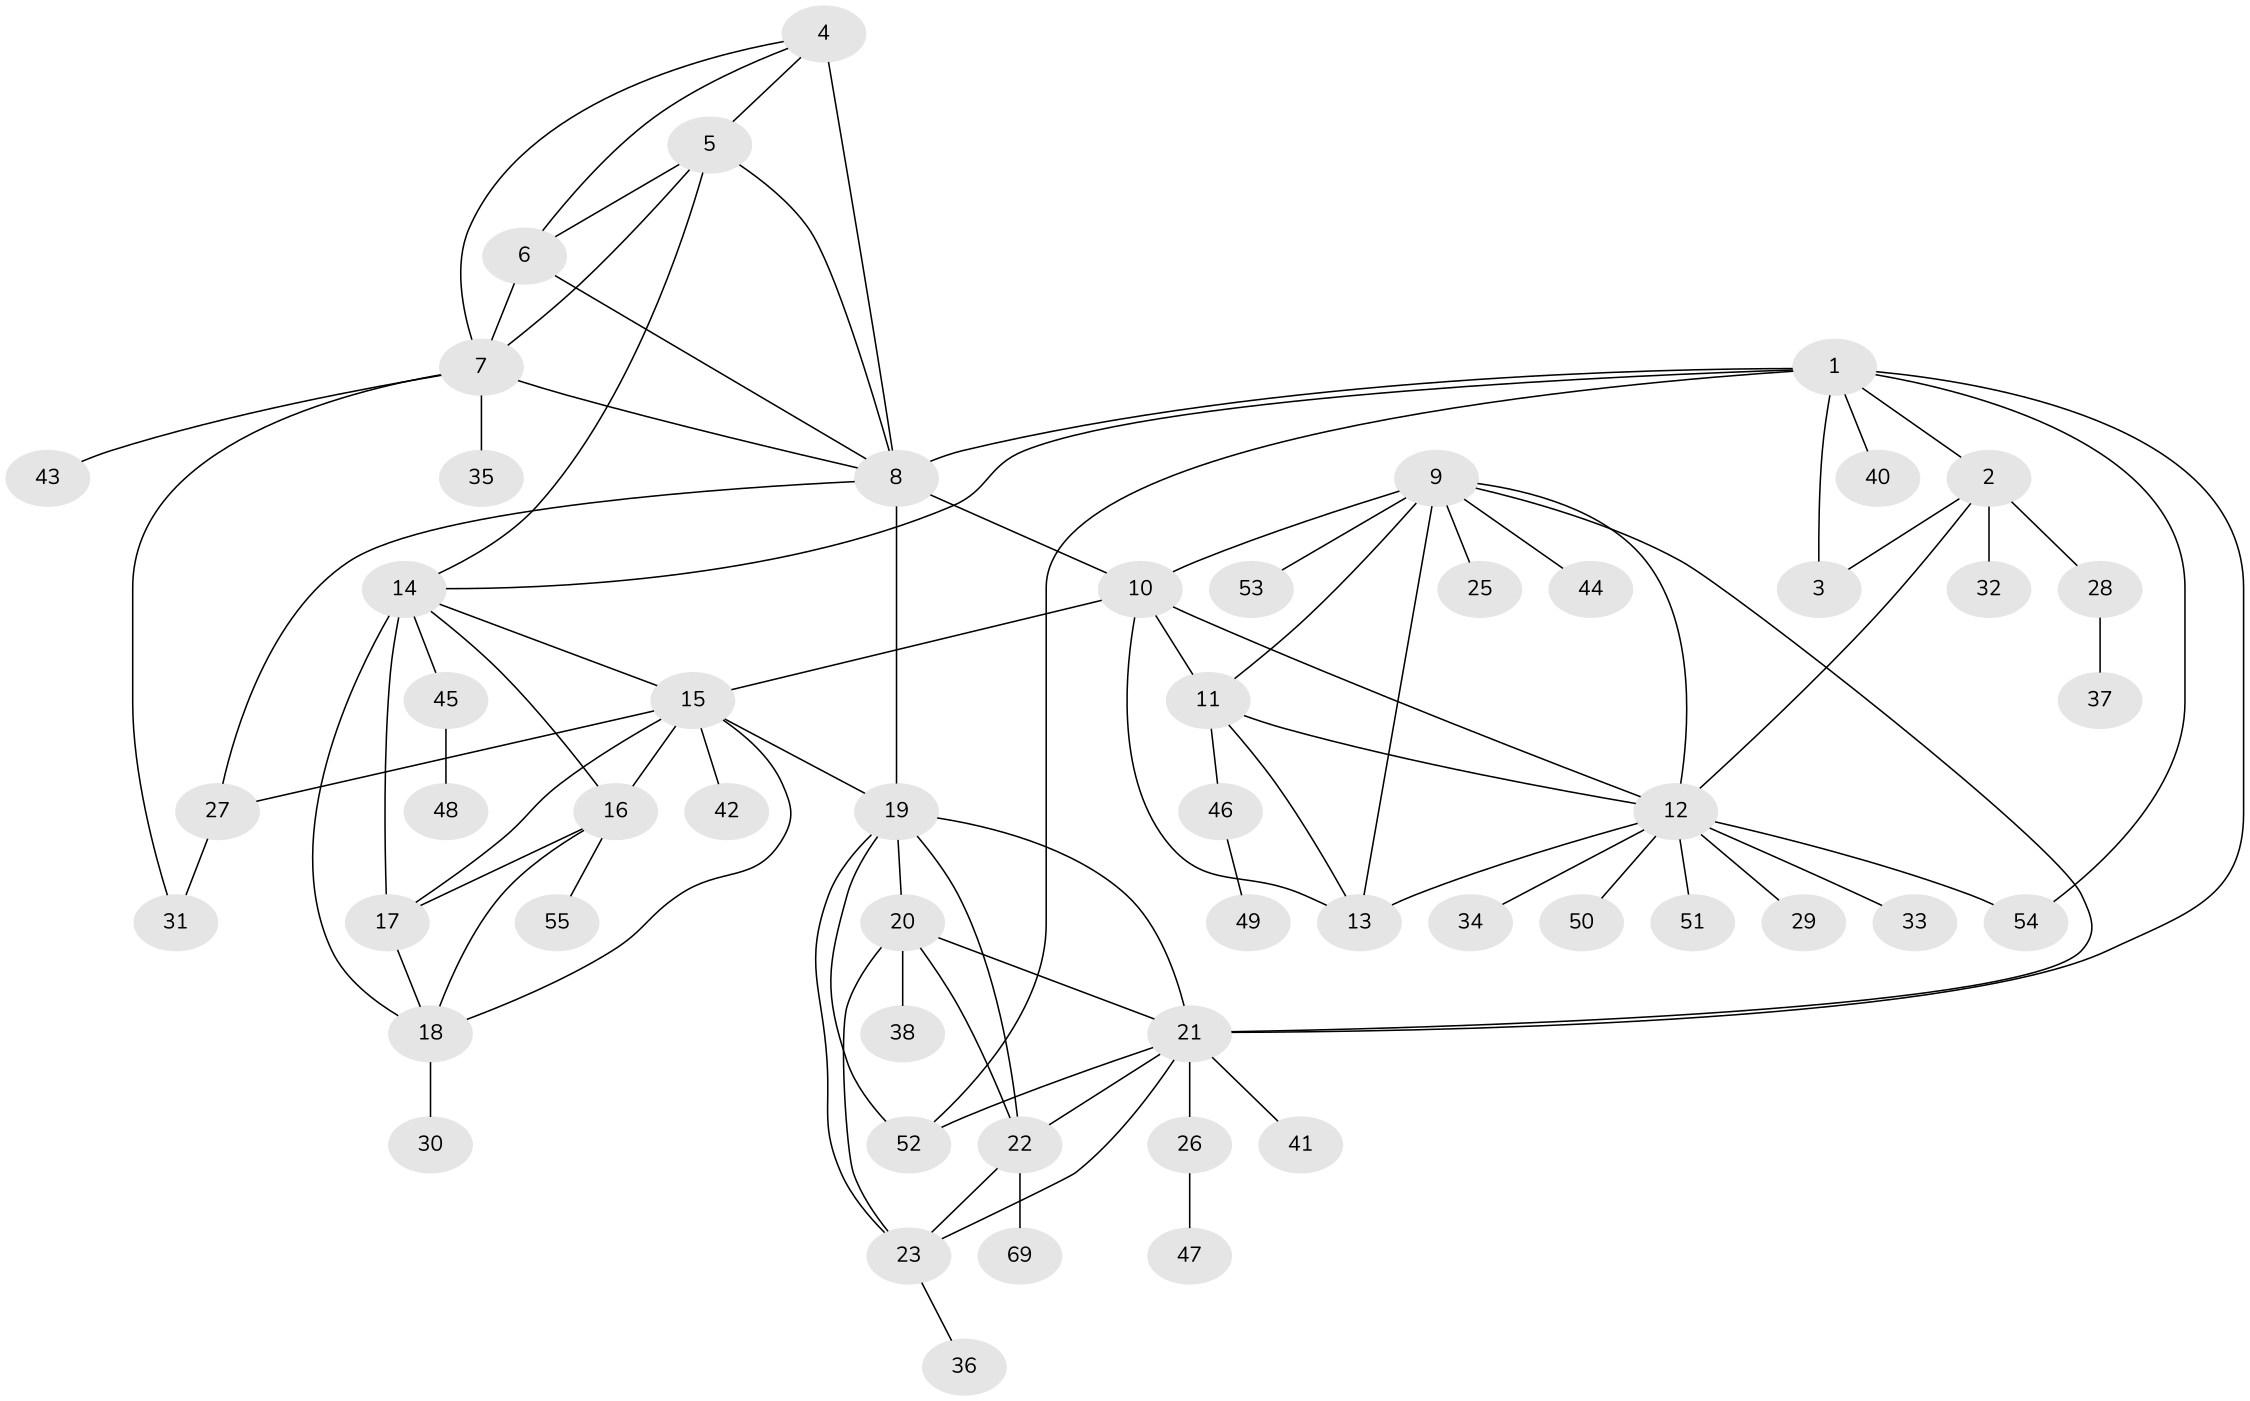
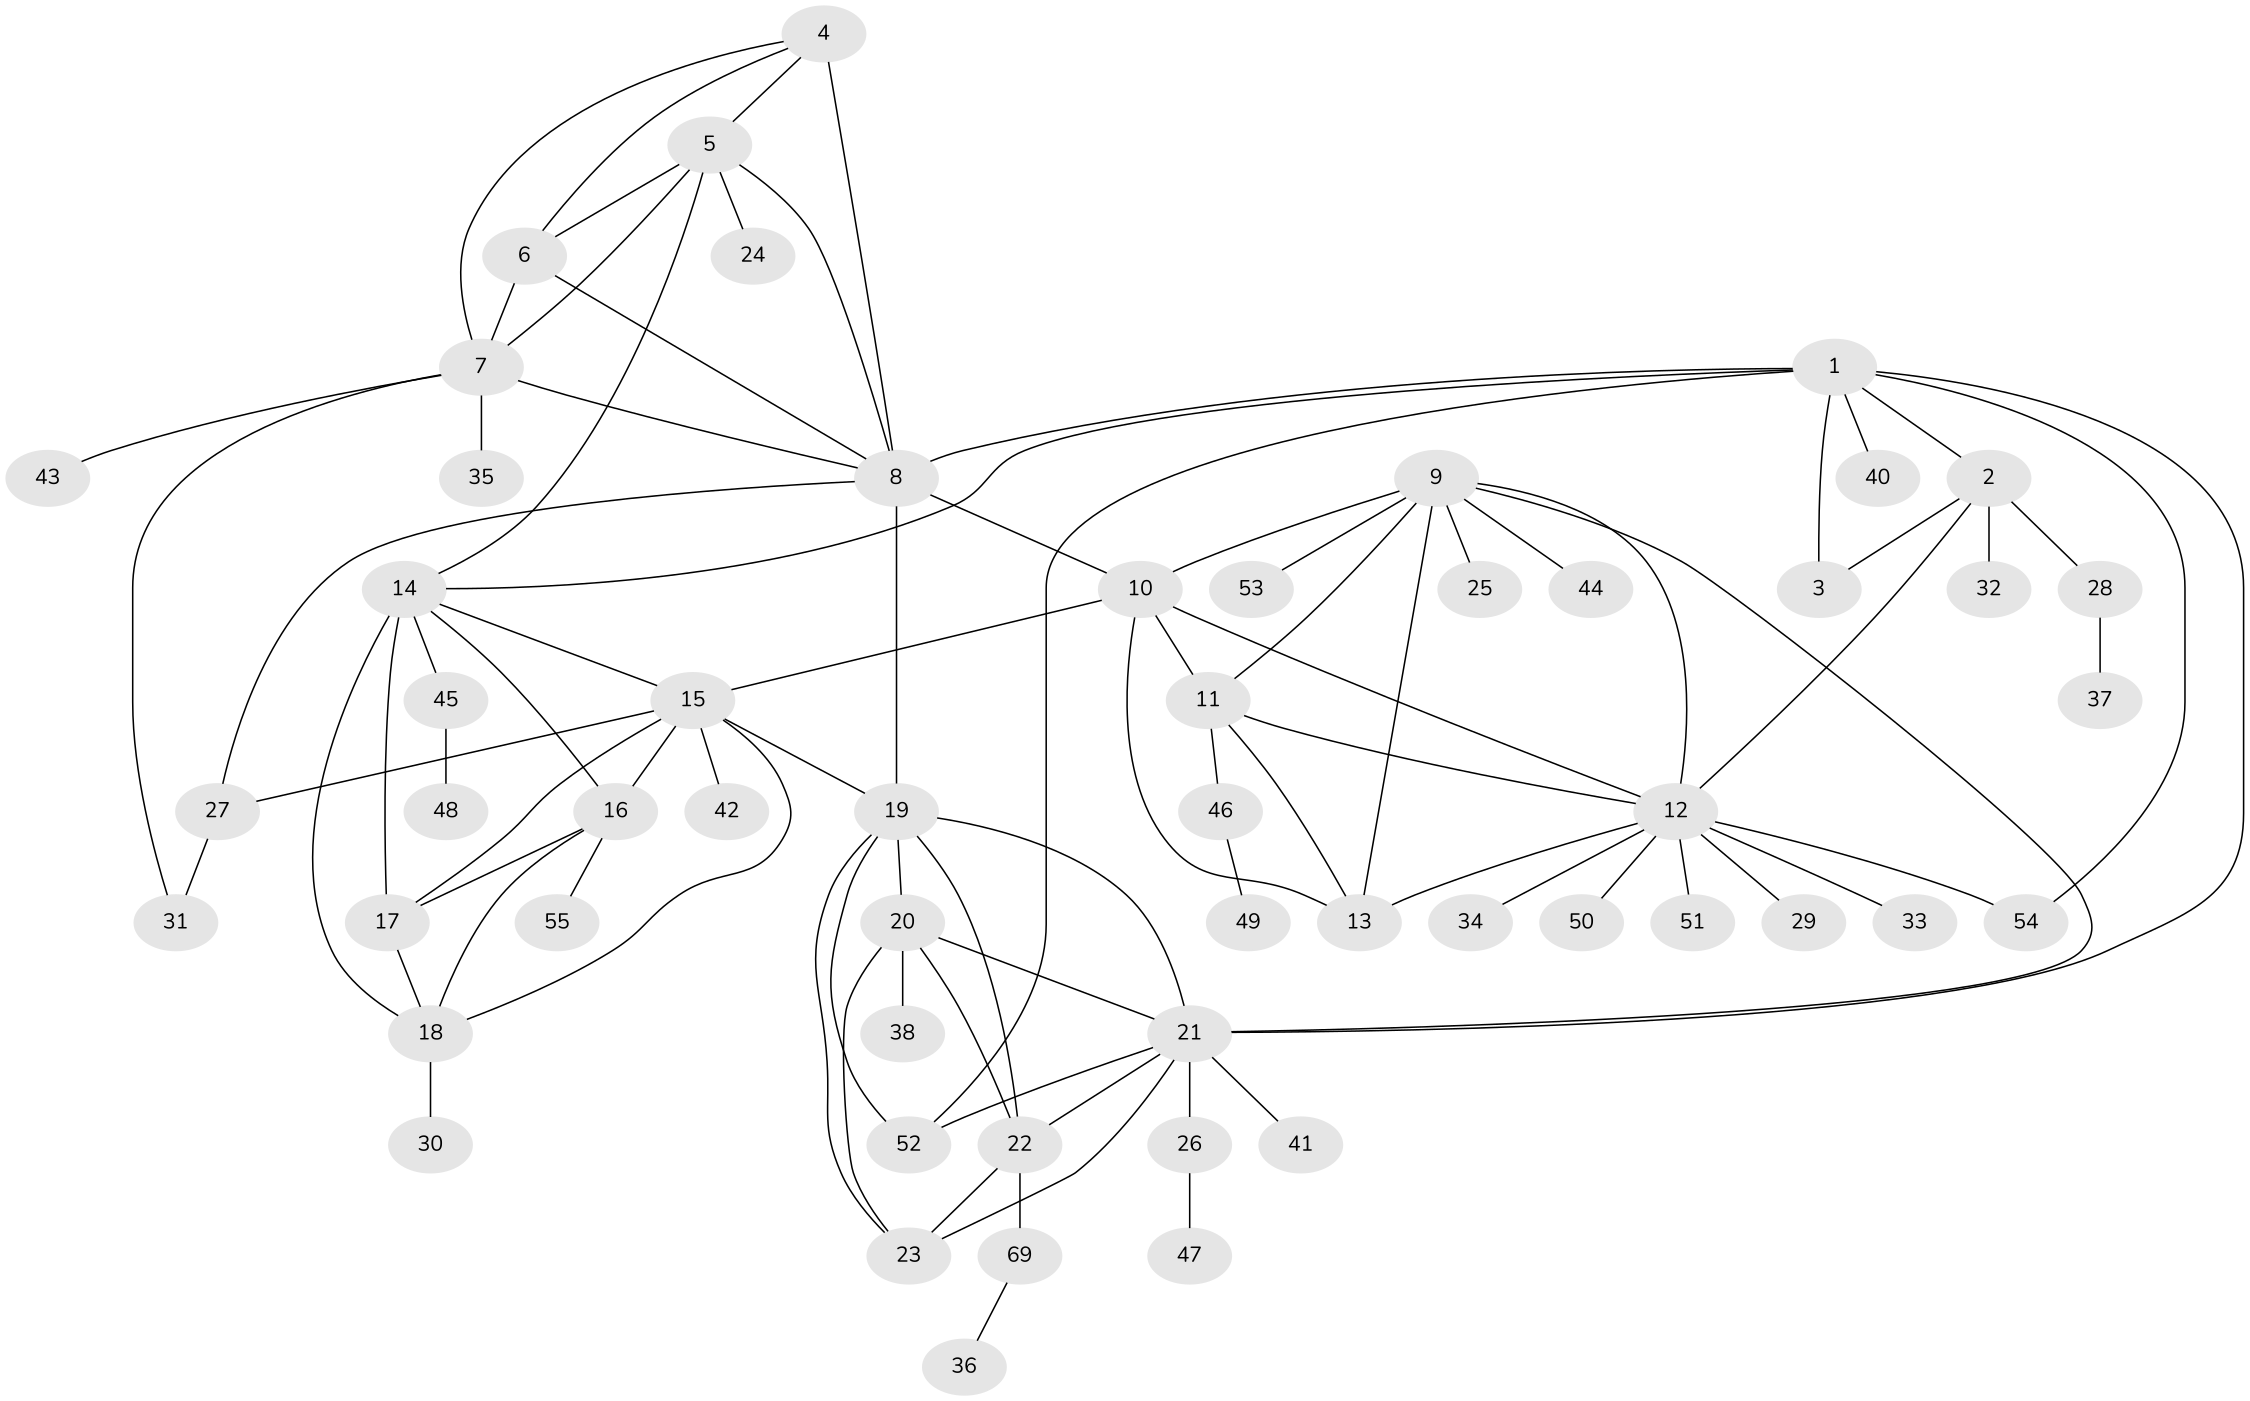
none -> (753, 256)
(937, 1312) -> (992, 1312)
